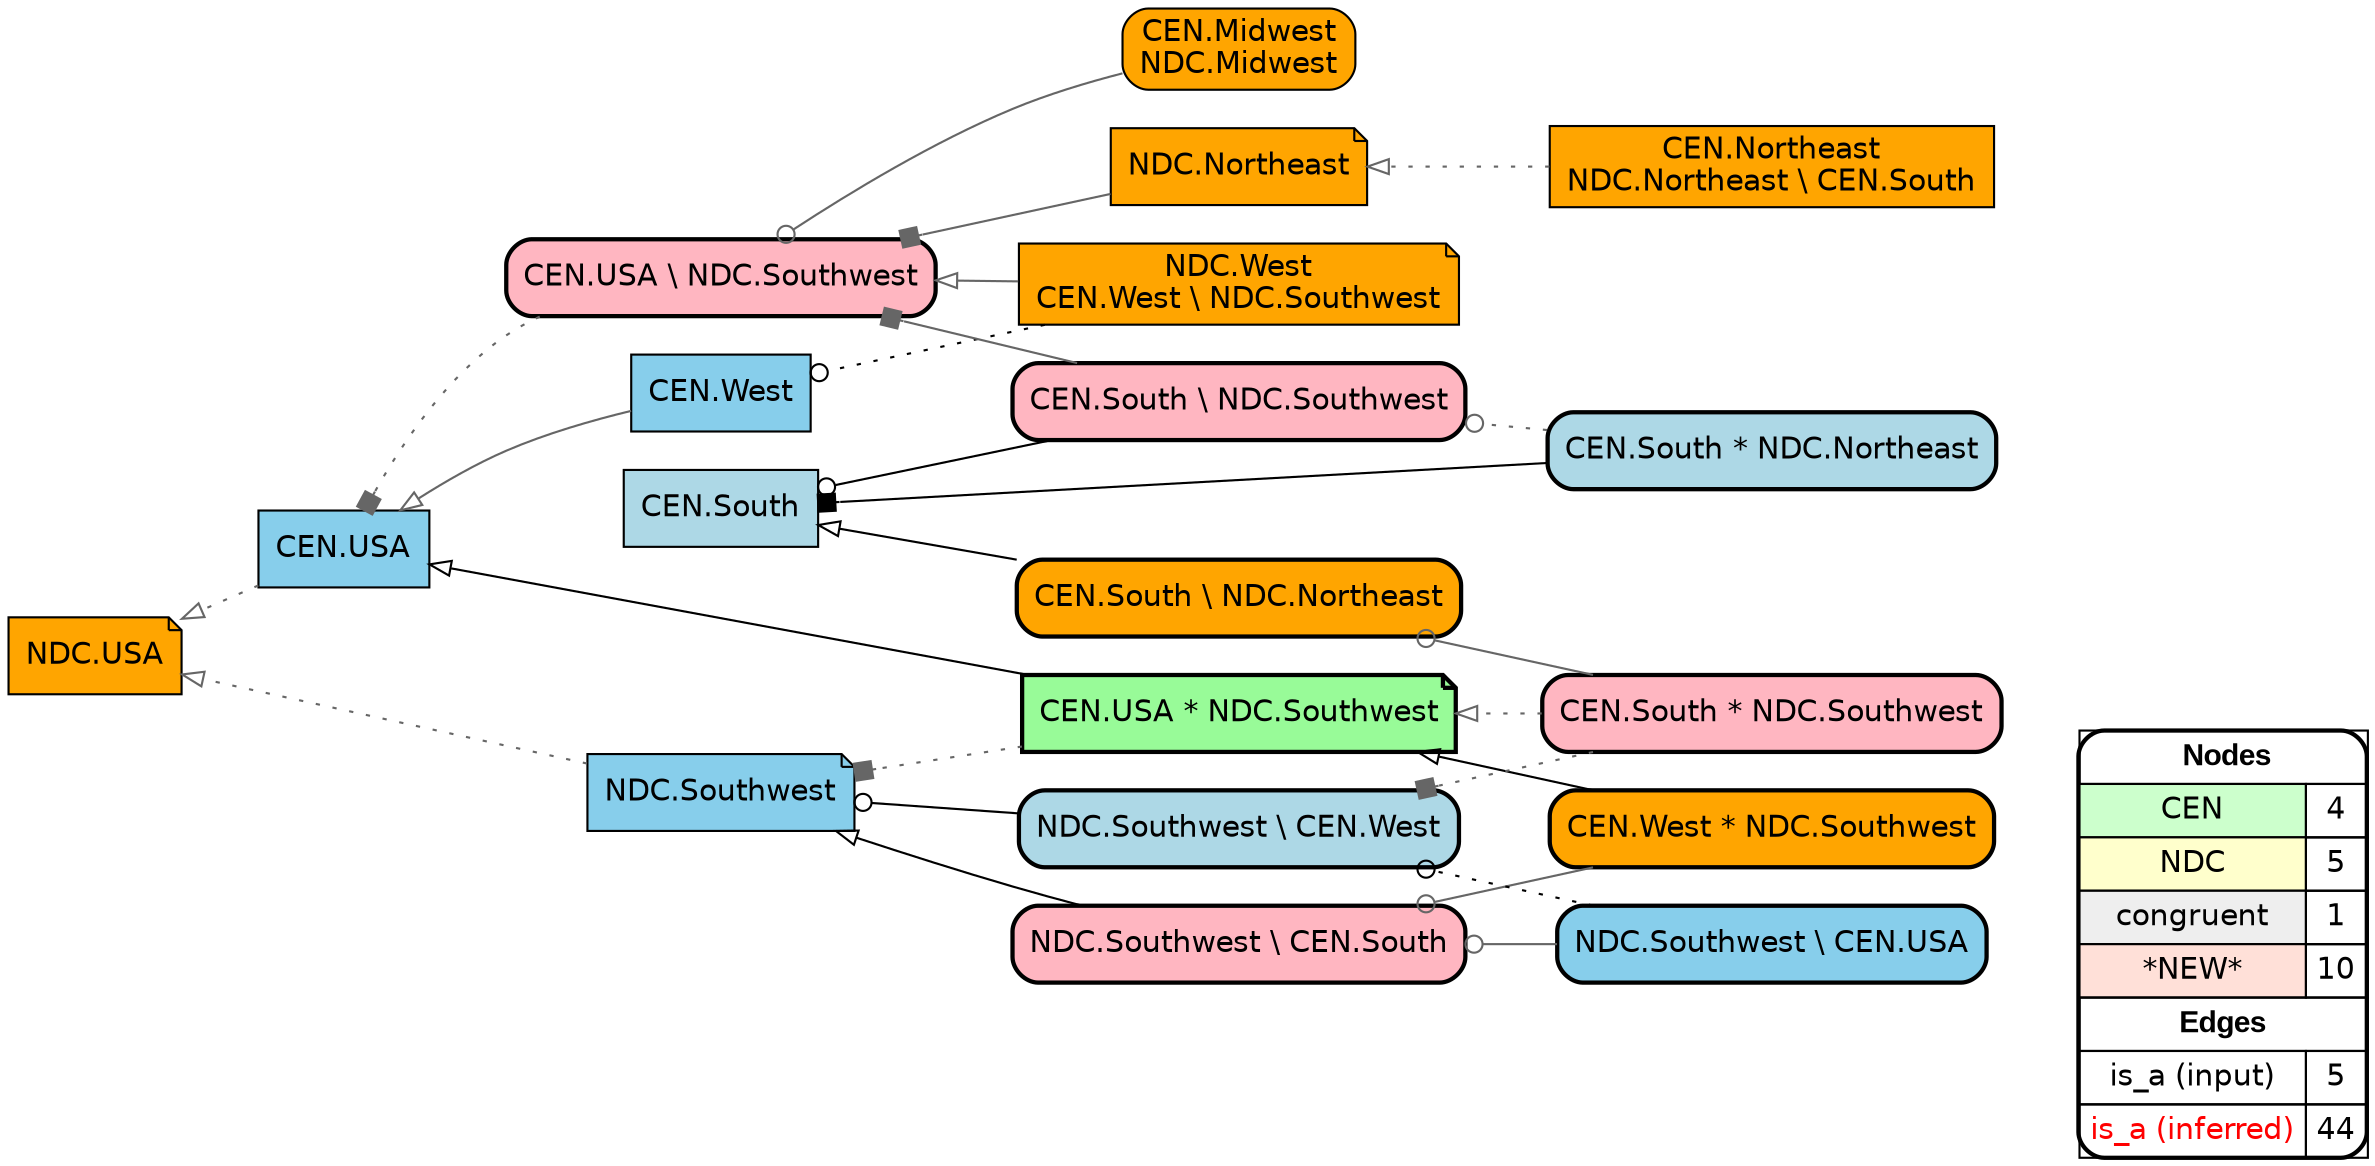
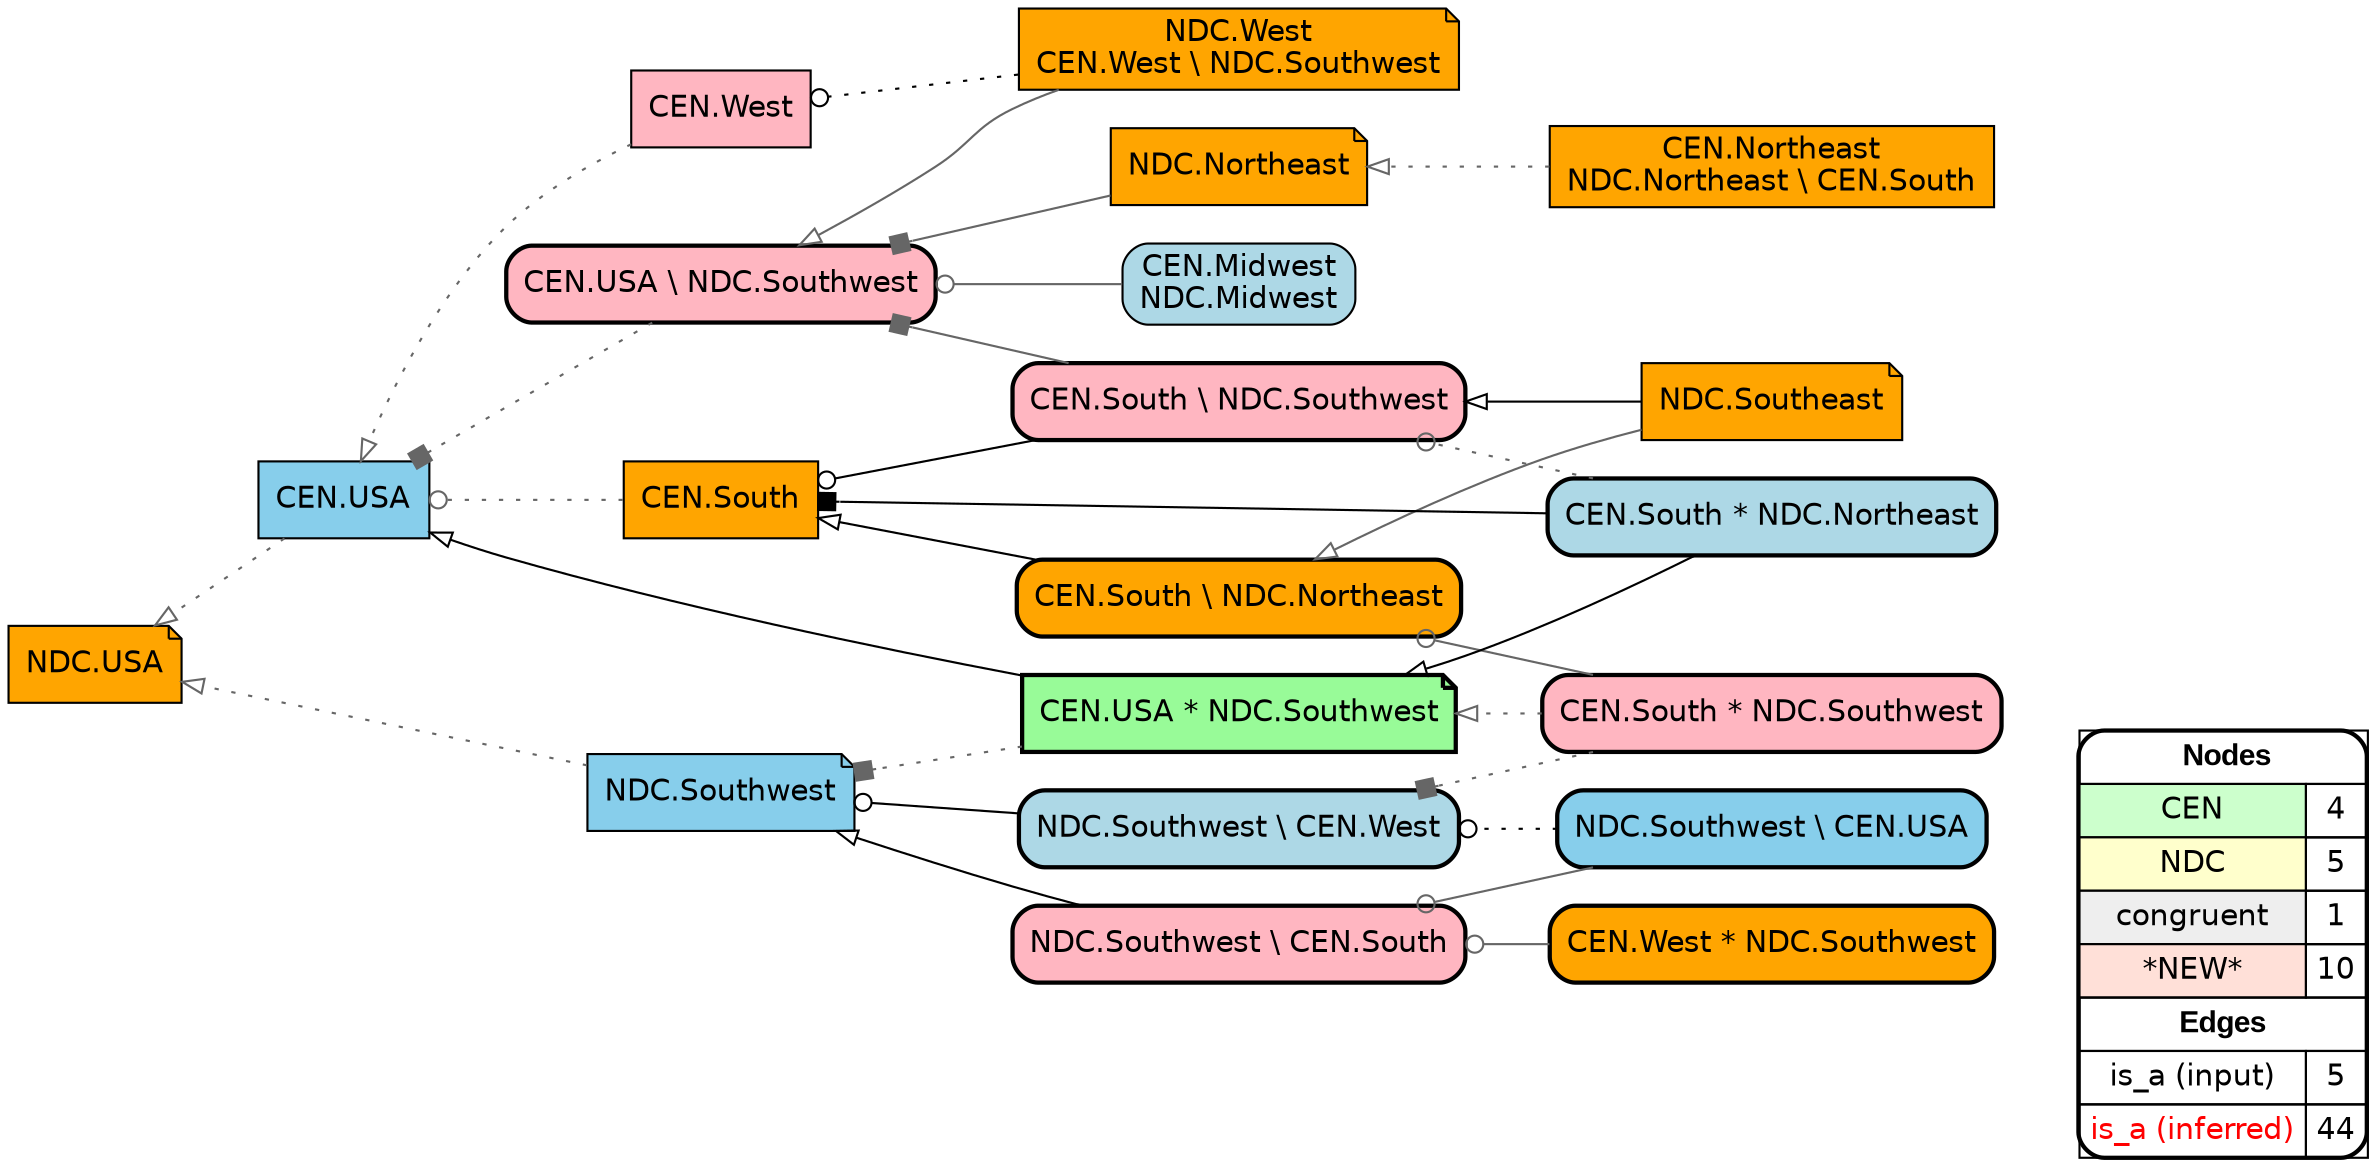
(1239, 49) -> (1239, 284)
(721, 393) -> (721, 109)
none -> (1772, 402)
(521, 445) -> (471, 266)
none -> (535, 500)
(721, 508) -> (721, 500)
(1539, 778) -> (1563, 617)
